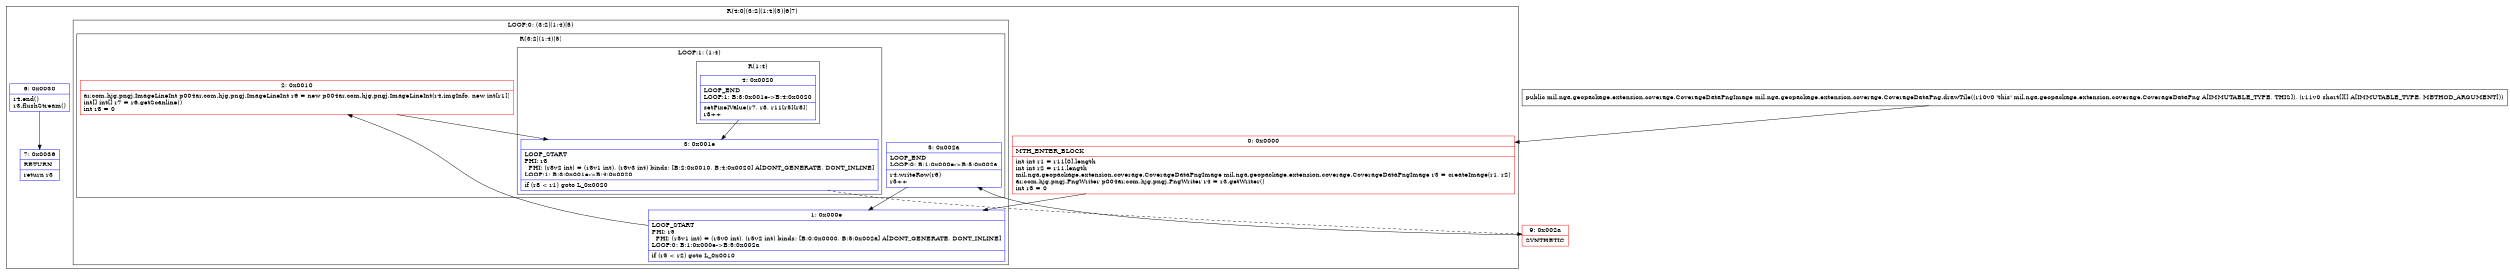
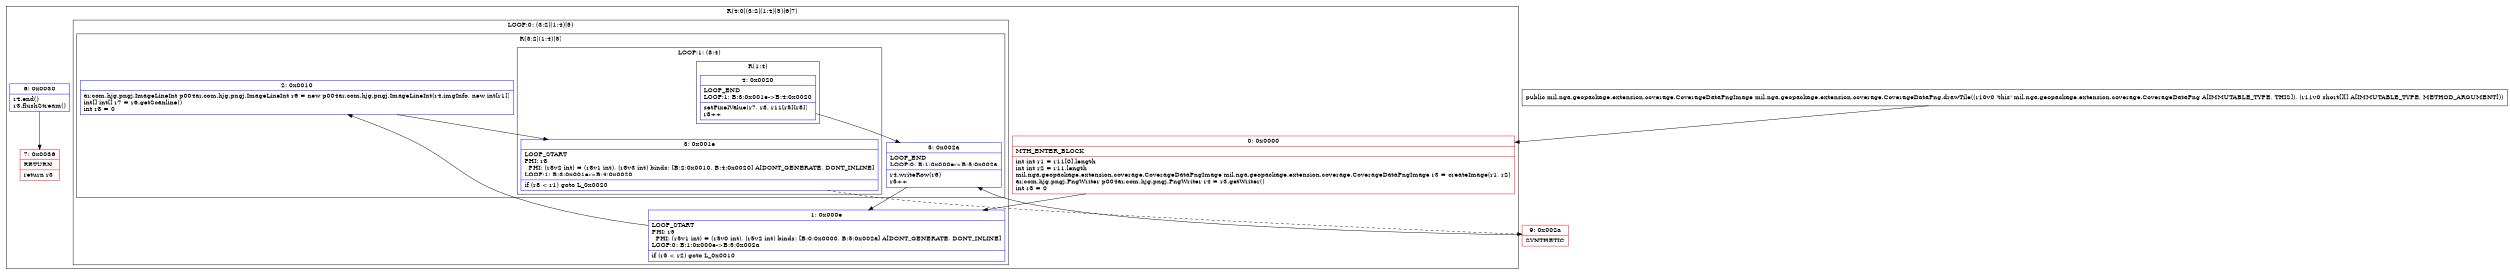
(700, 53) -> (700, 53)
(297, 98) -> (297, 98)
(732, 128) -> (856, 126)
(40, 165) -> (40, 165)
